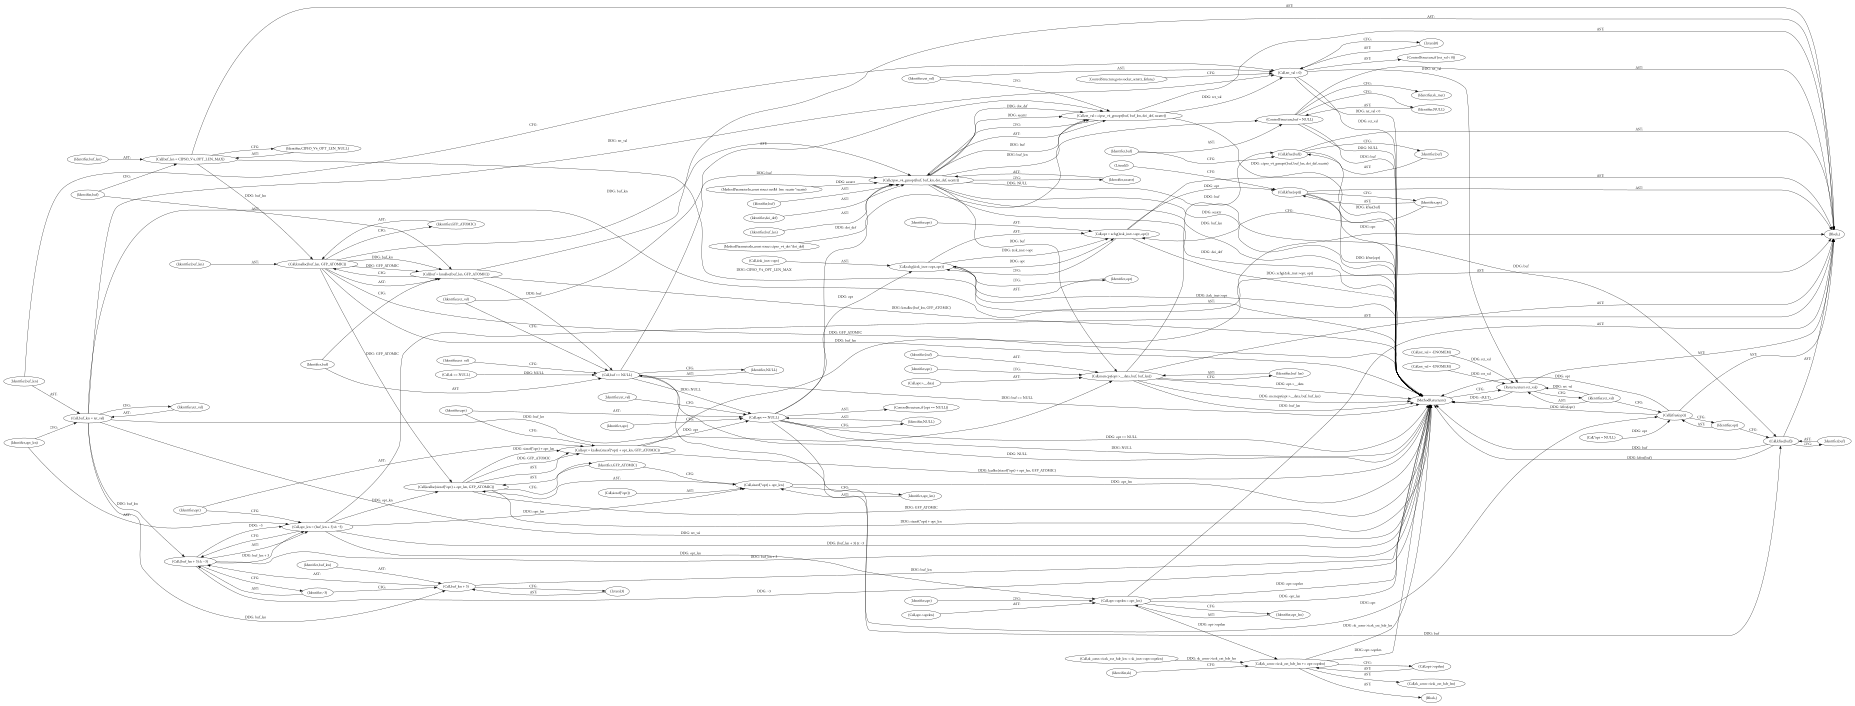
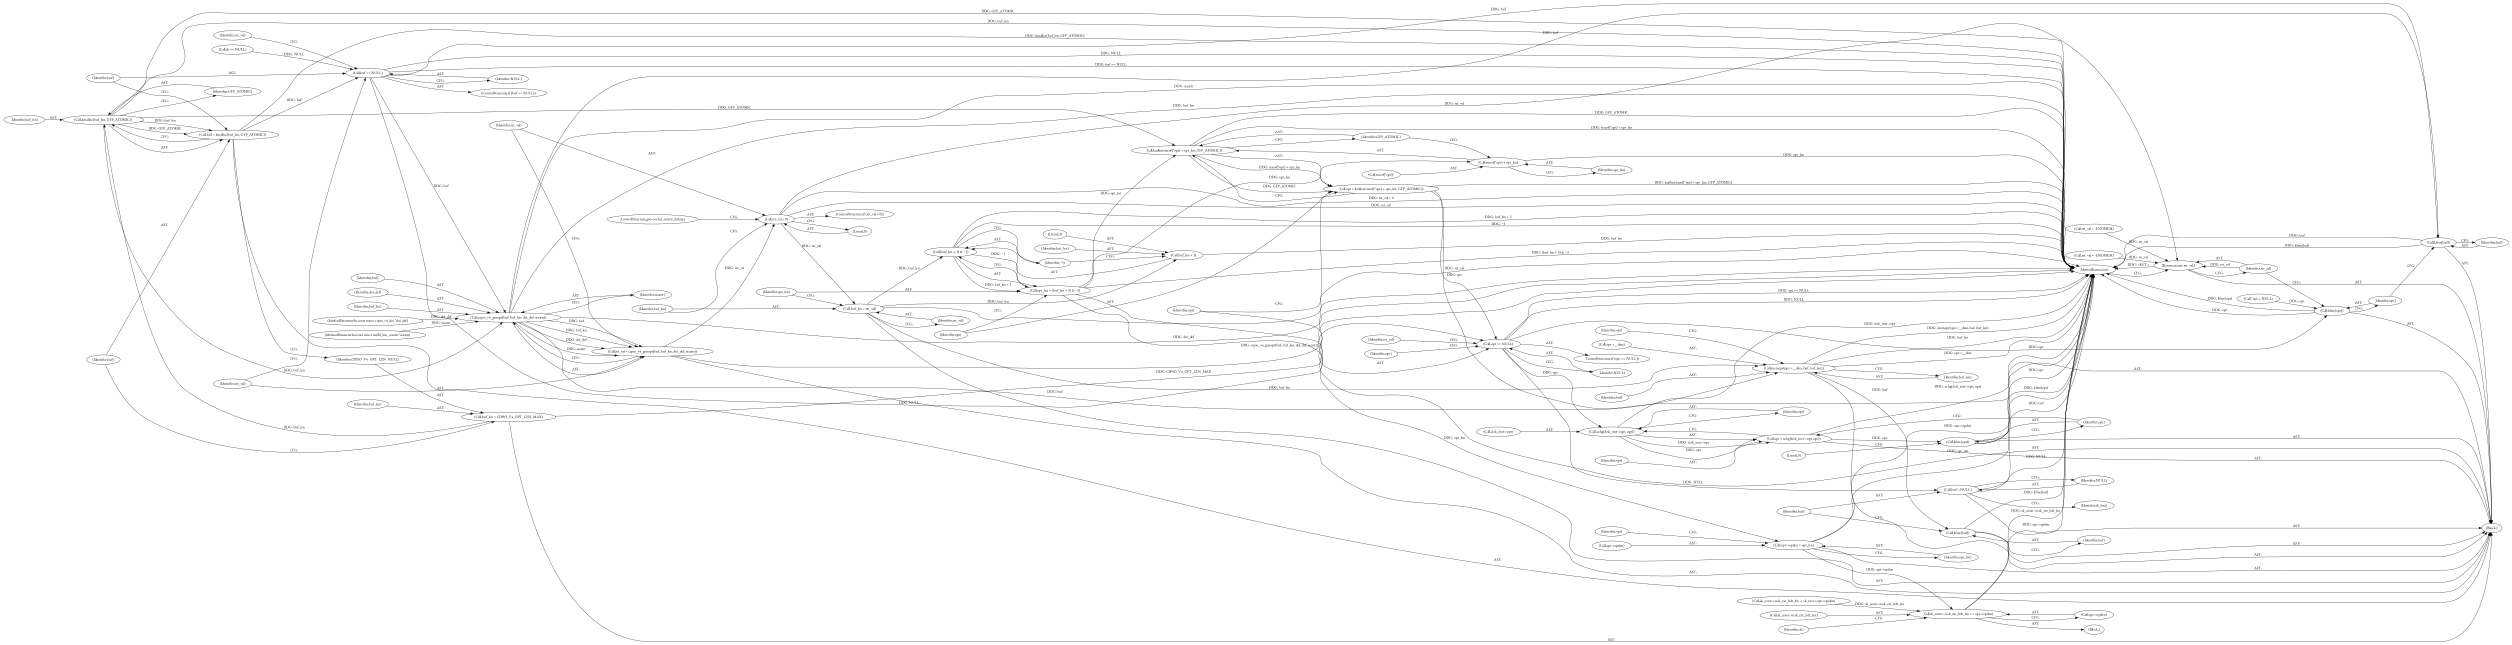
none -> (509, 93)
(1290, 120) -> (1958, 490)
(241, 151) -> (252, 269)
(590, 156) -> (817, 263)
none -> (1267, 202)
(539, 589) -> none
(1351, 677) -> (1867, 615)
